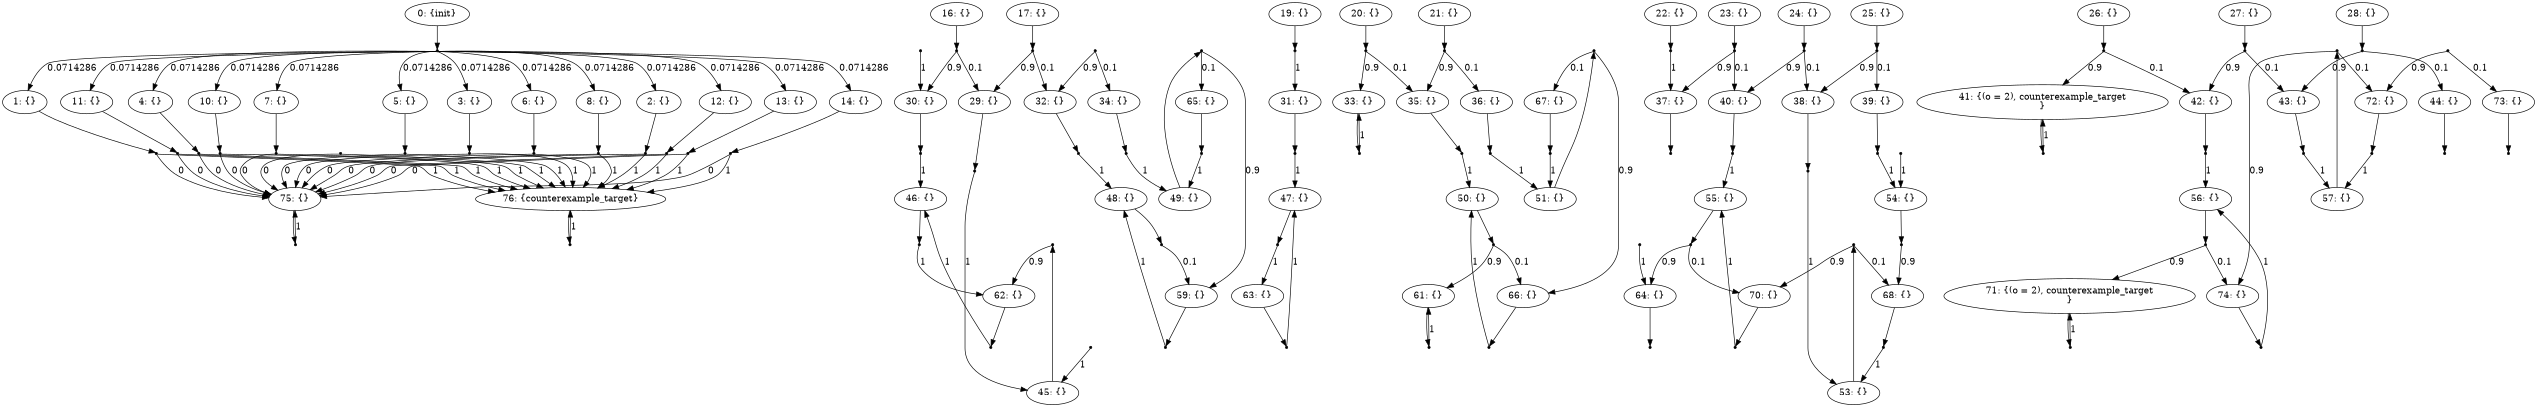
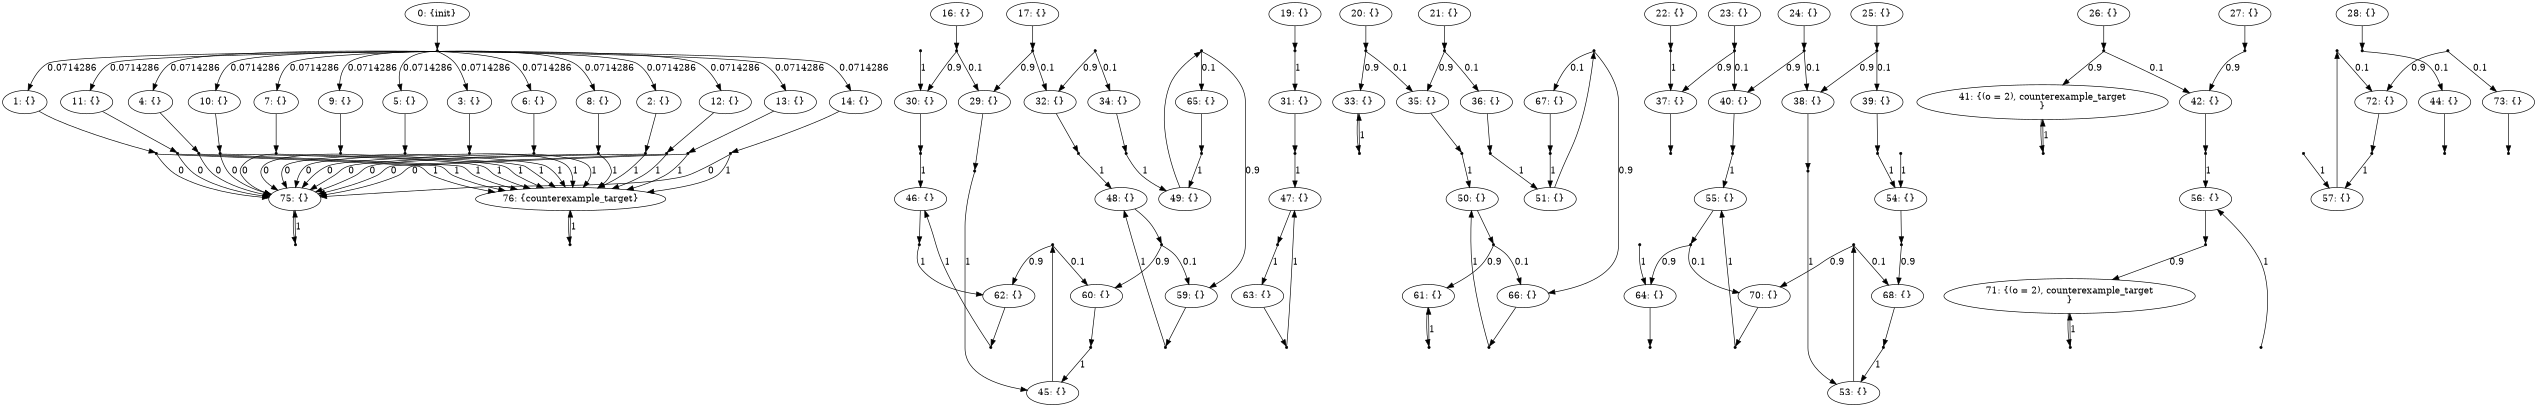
none -> (341, 102)
(2293, 102) -> none
none -> (1097, 296)
(2233, 296) -> none
